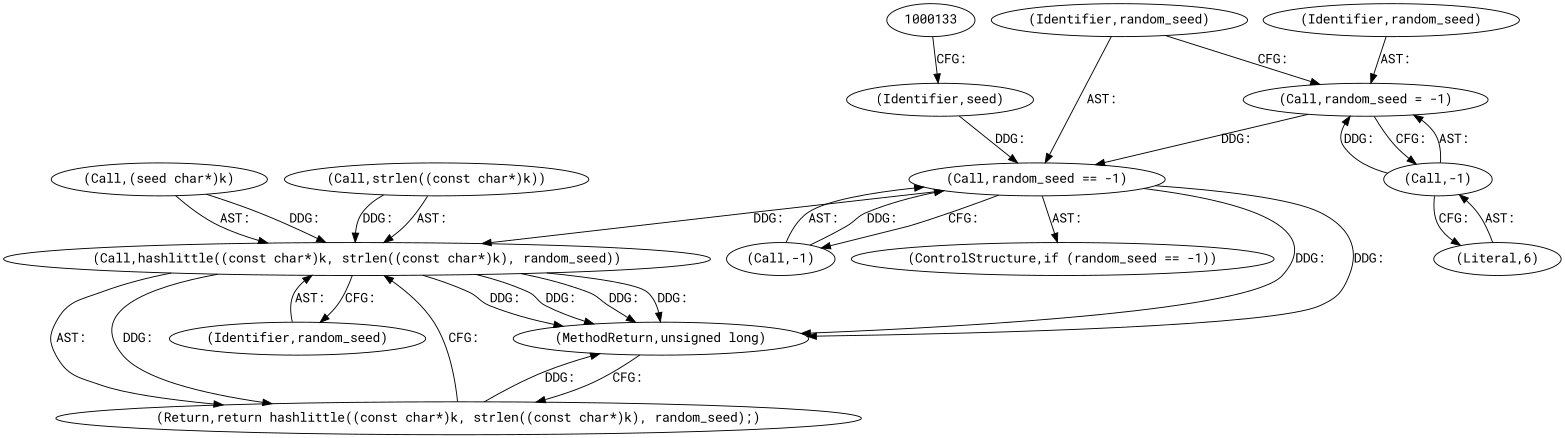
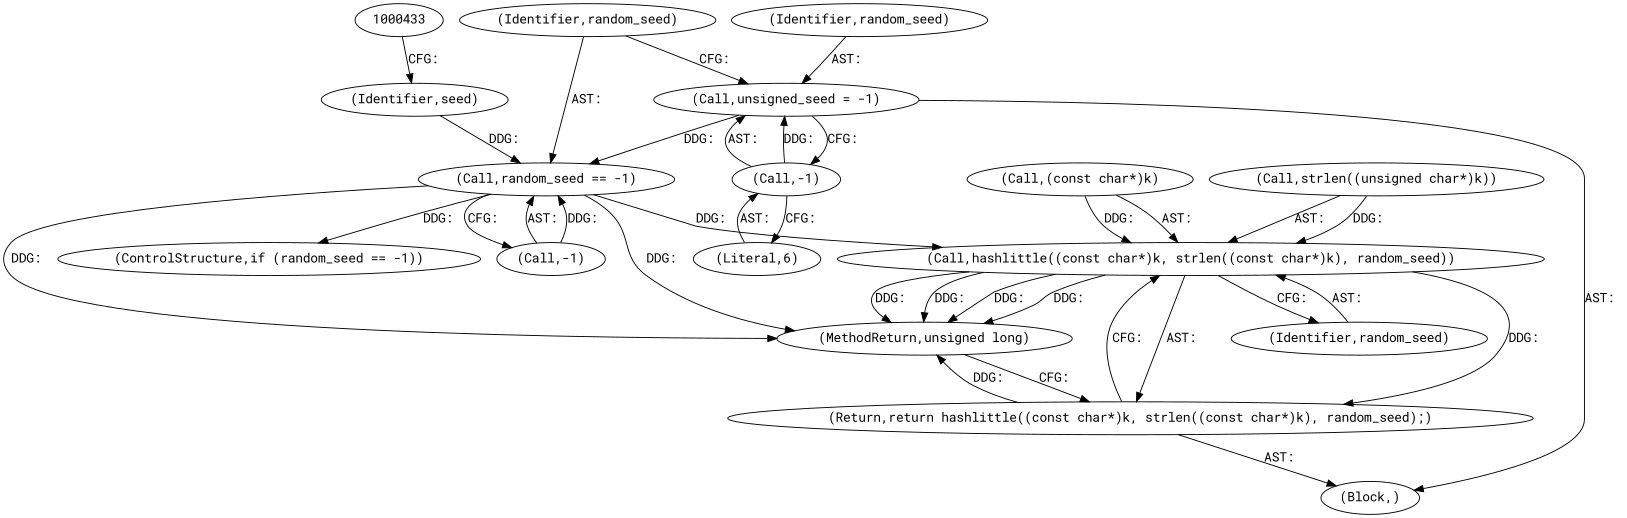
(931, 20) -> (399, 20)
(1366, 100) -> (786, 100)
(159, 179) -> (1080, 179)
(437, 179) -> (1377, 179)
(1071, 219) -> (442, 219)
none -> (1370, 498)
